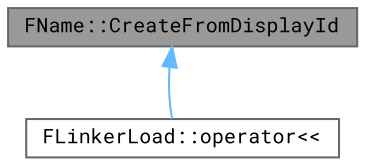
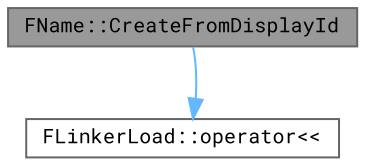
(169, 93) -> (196, 73)
